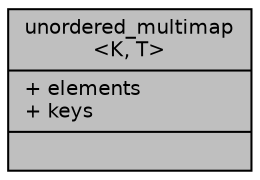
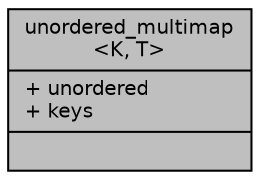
(84, 89) -> (87, 89)
